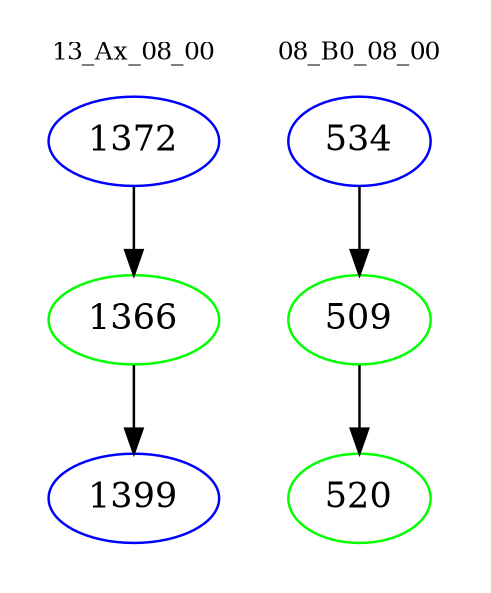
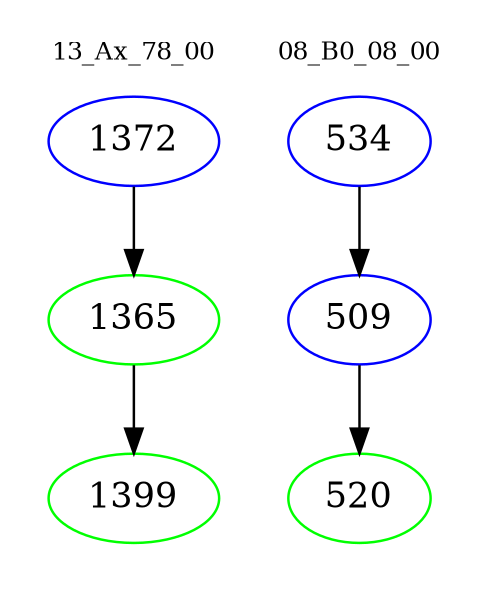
(134, 53) -> (134, 53)
(134, 320) -> (134, 320)
(359, 320) -> (359, 320)
(134, 498) -> (134, 498)
